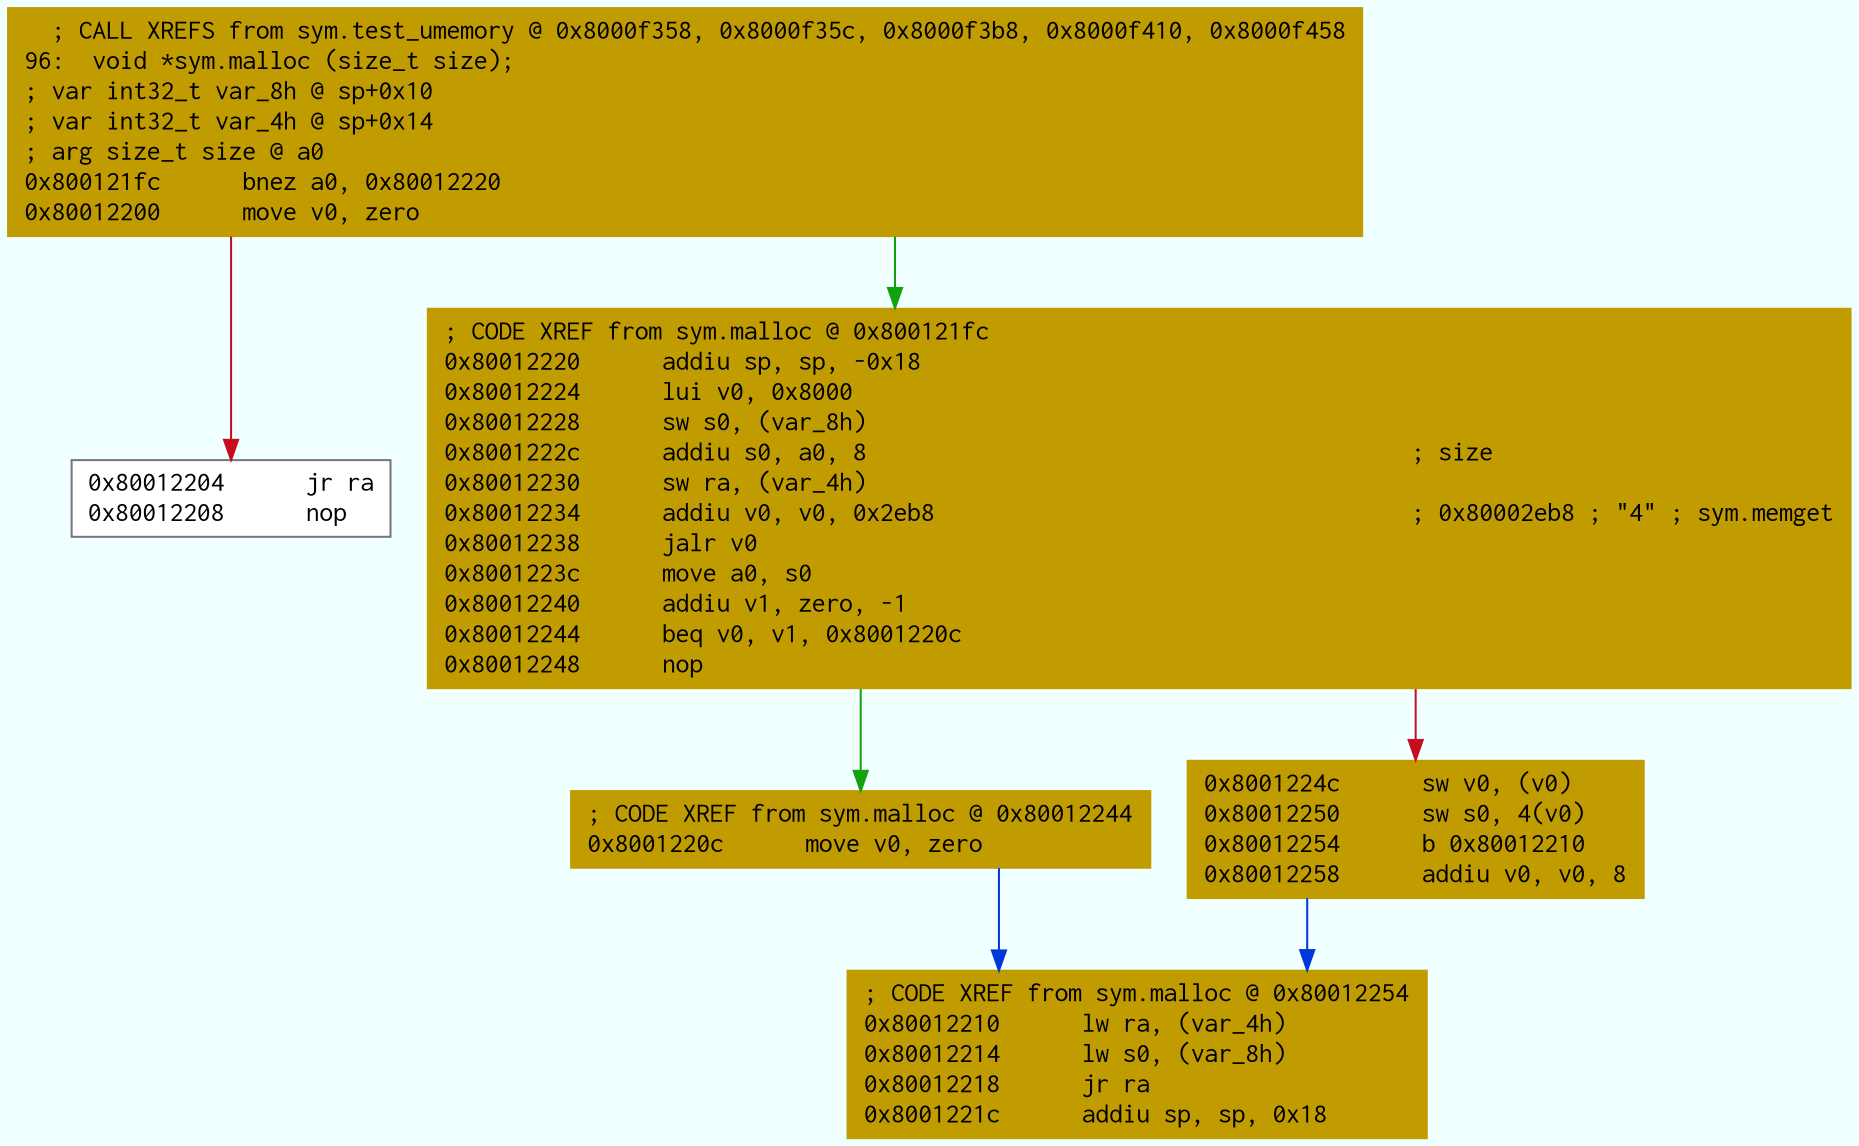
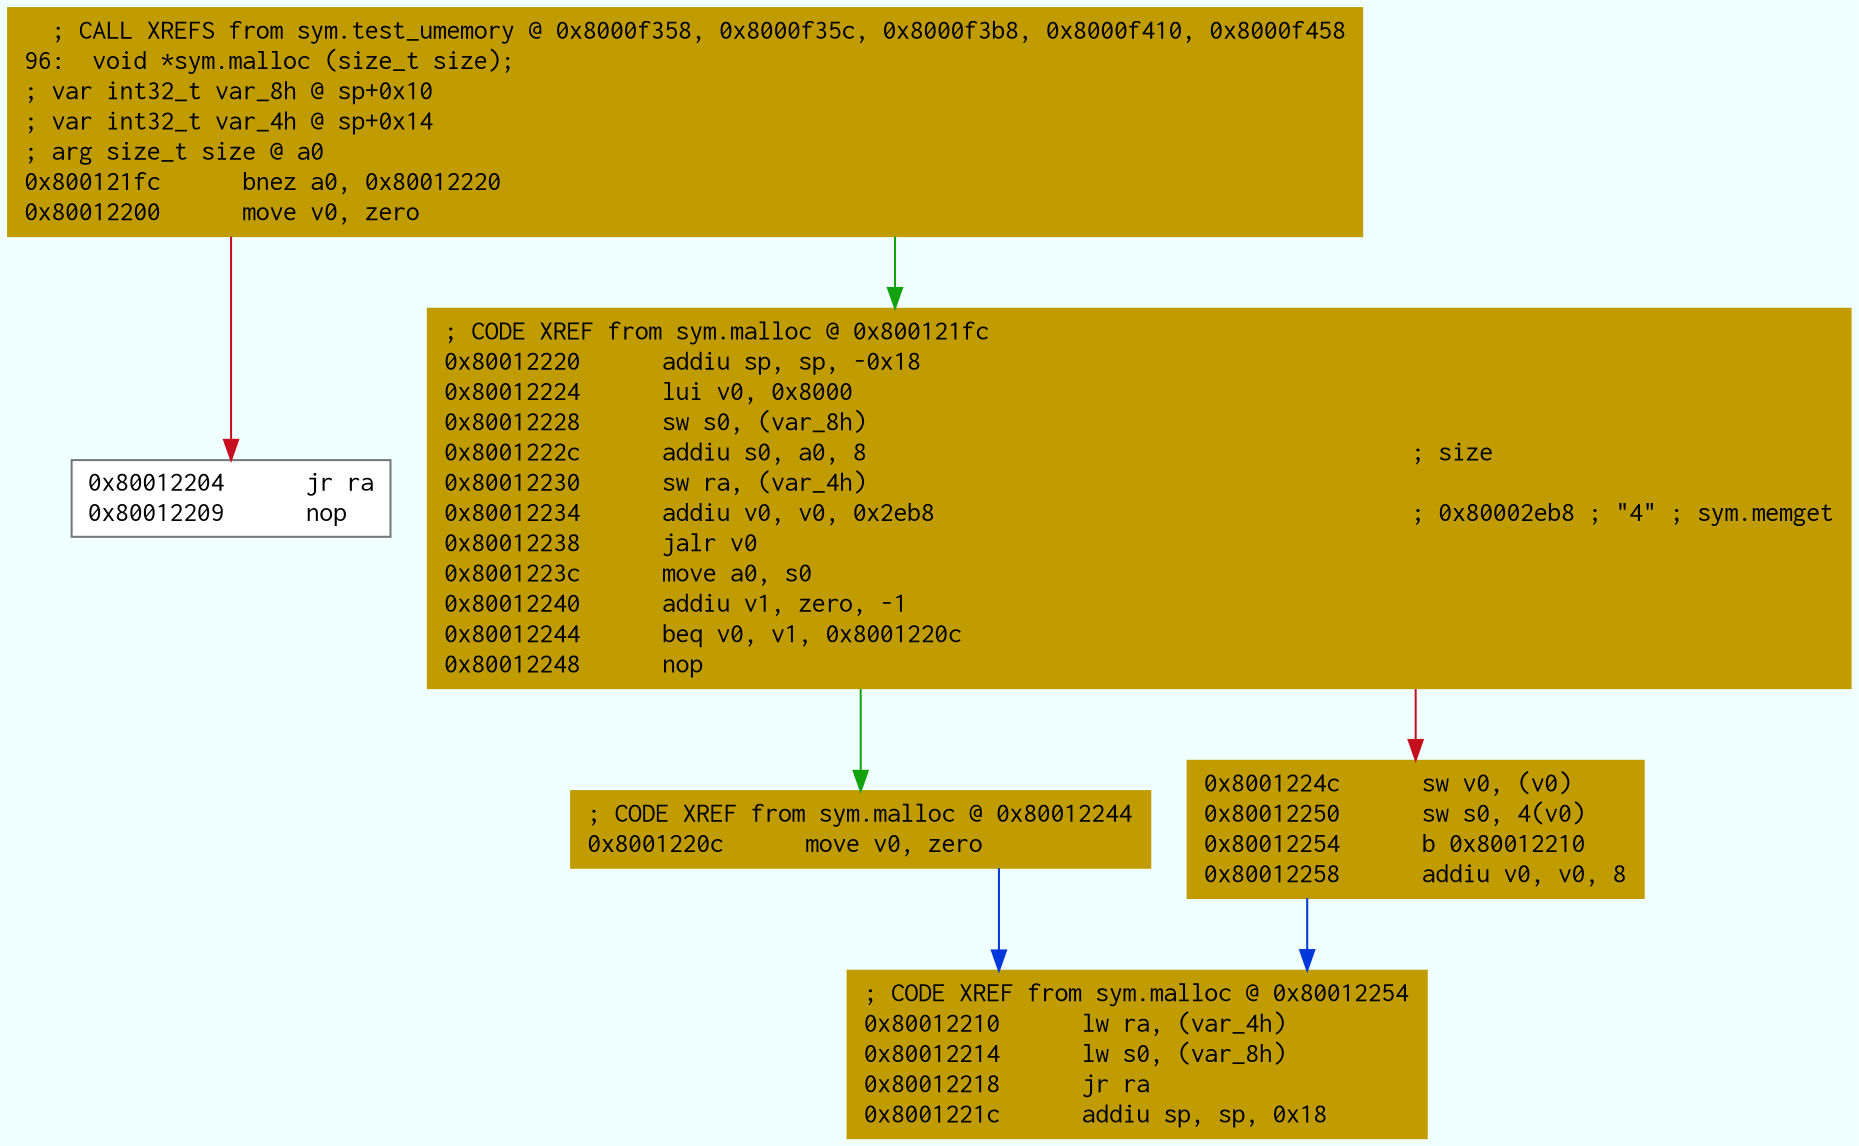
(231, 498) -> (231, 498)
